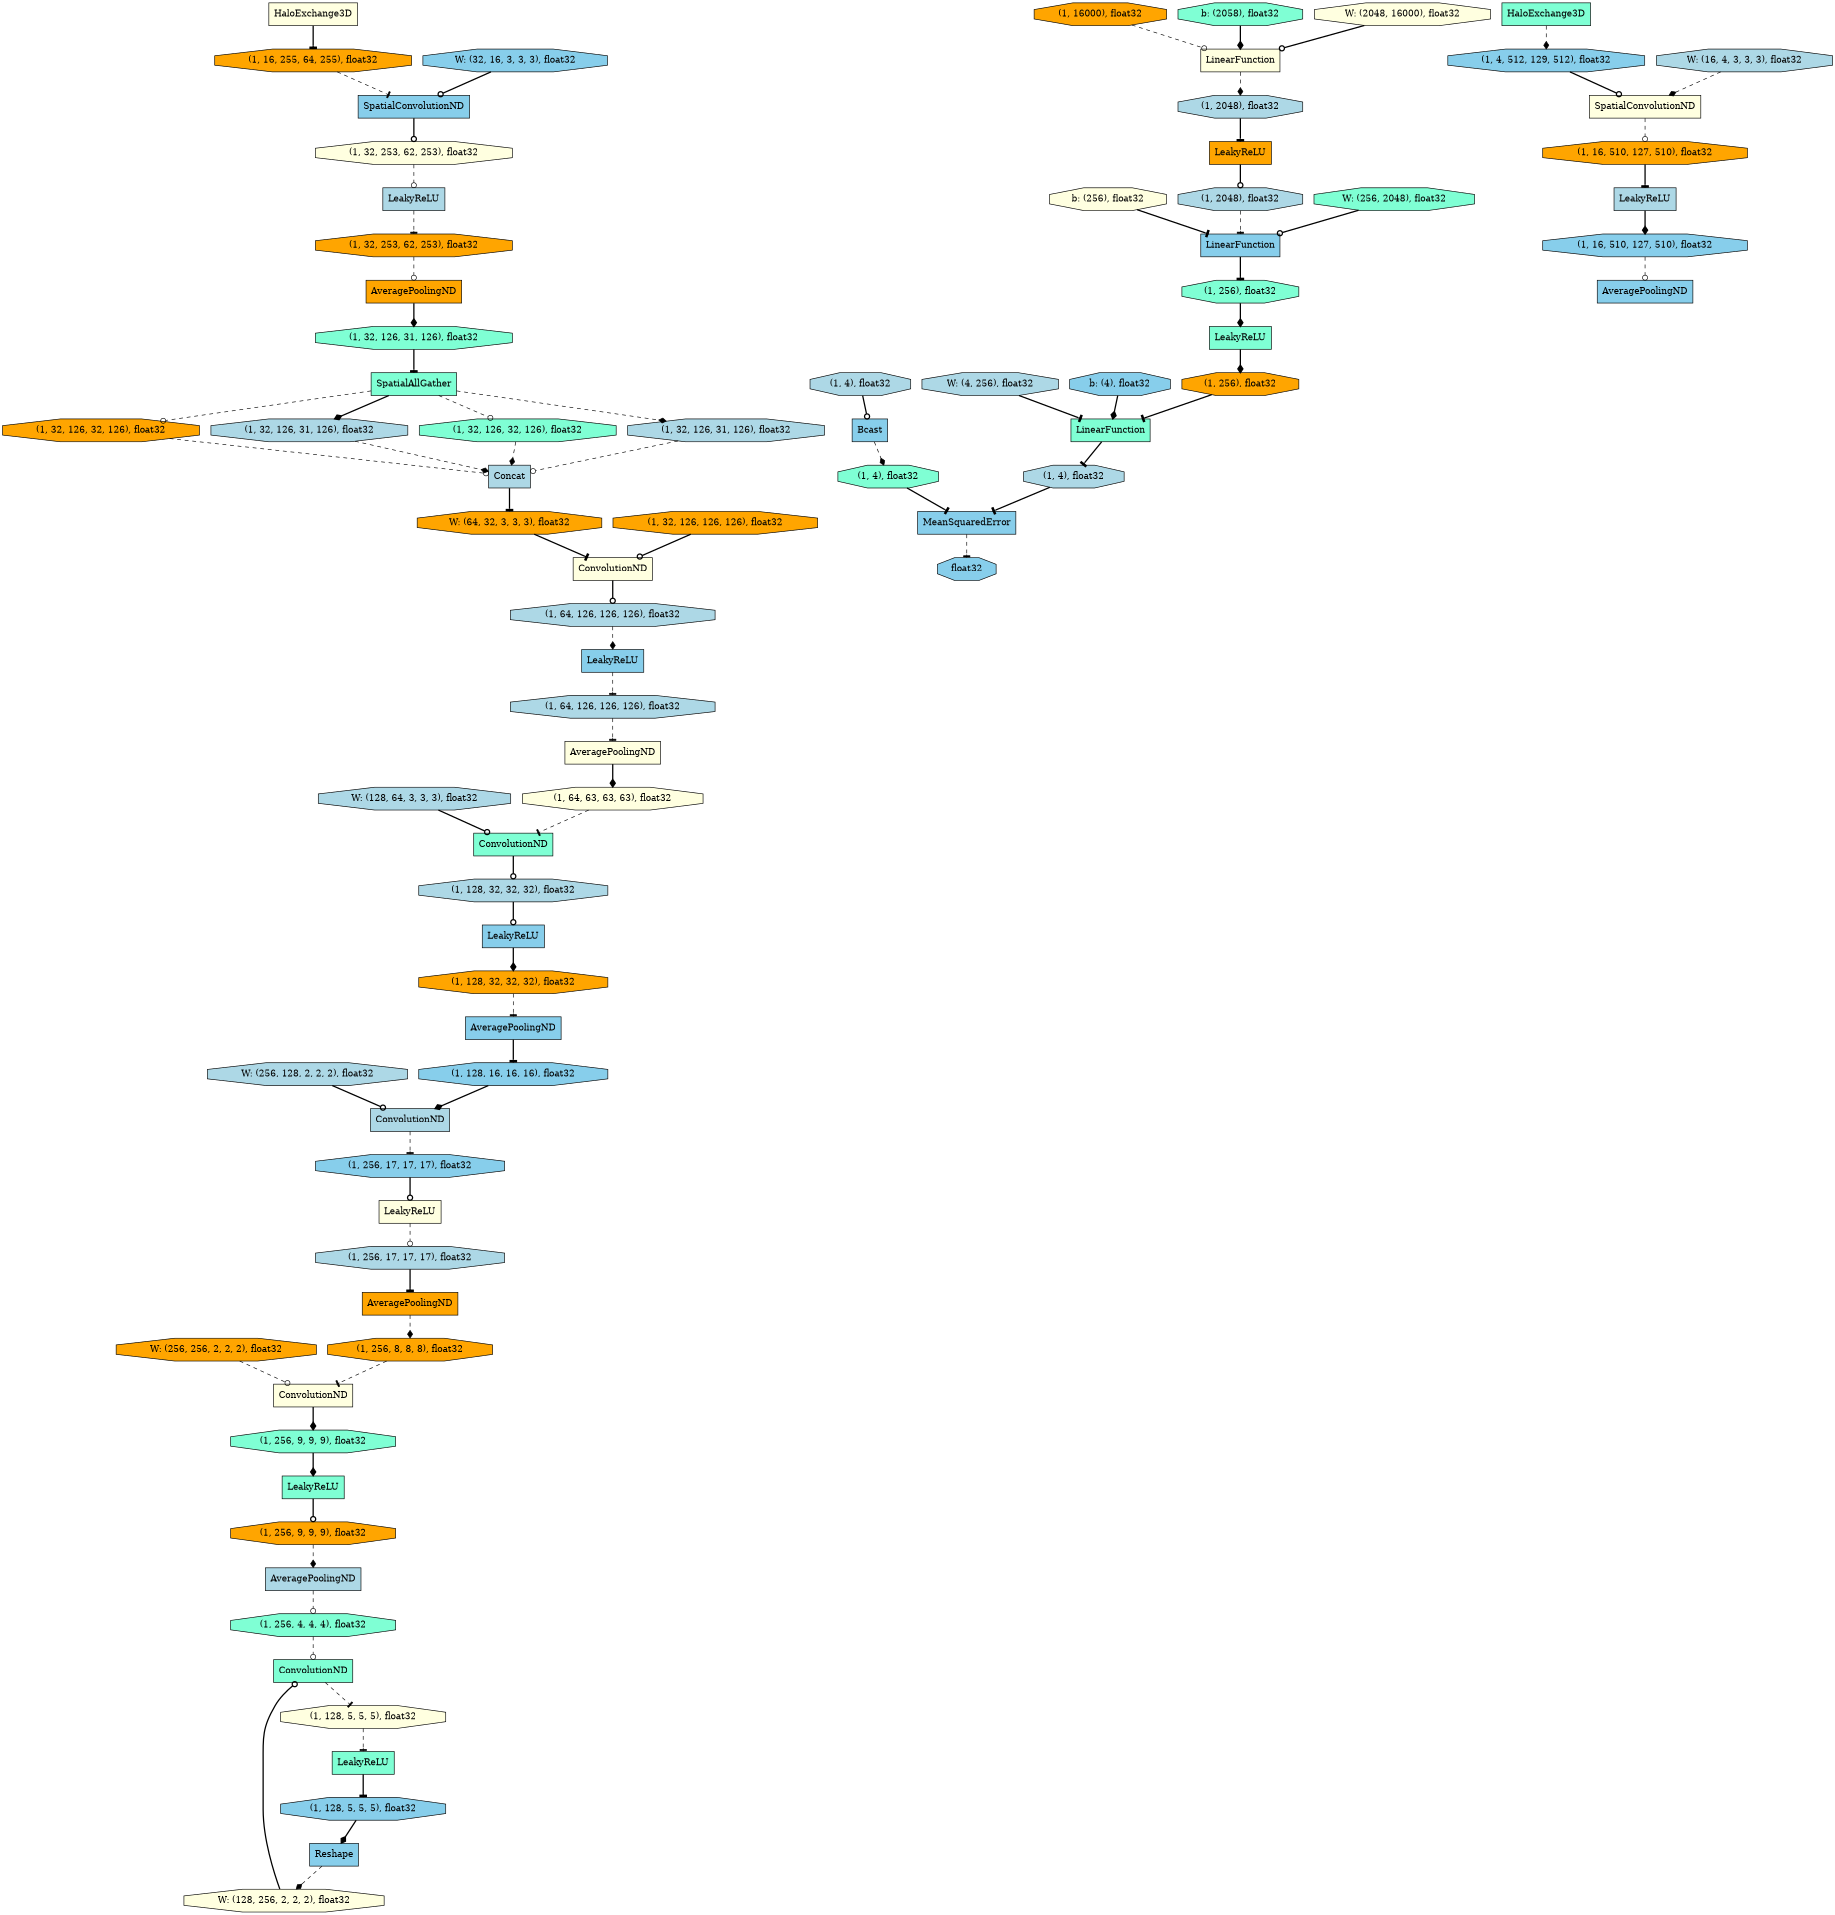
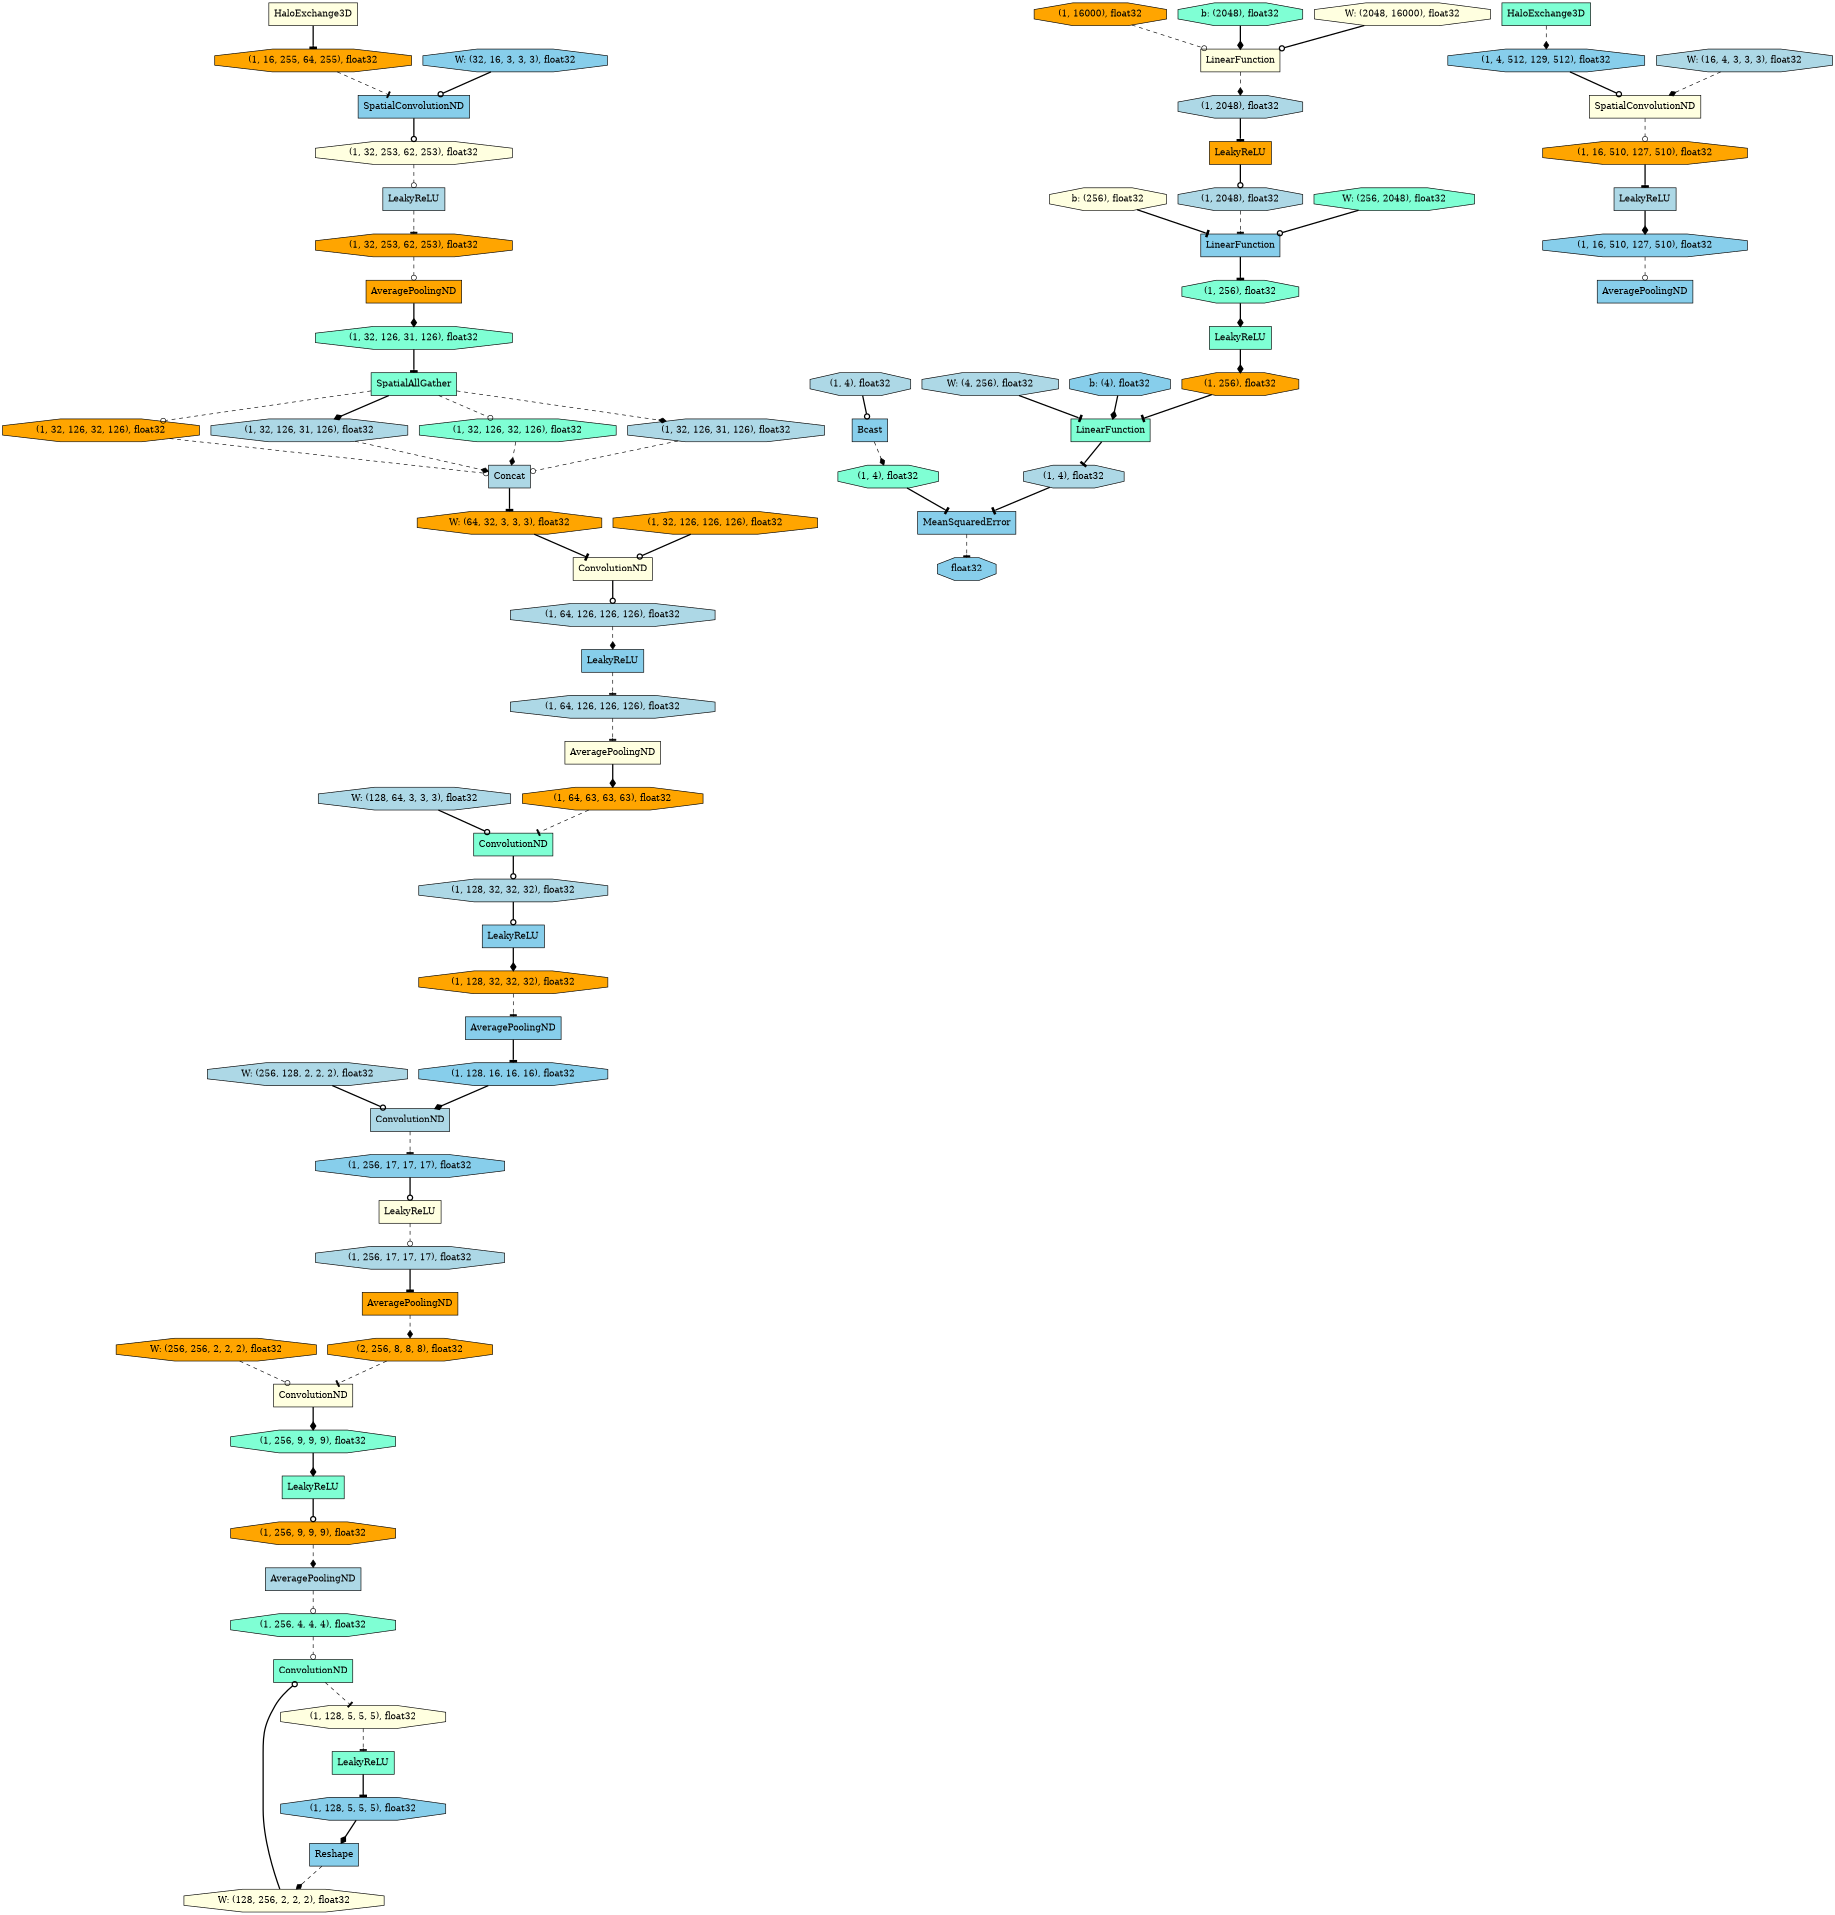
(1240, 14) -> (1240, 14)
(613, 799) -> (613, 799)
(410, 1350) -> (410, 1350)
